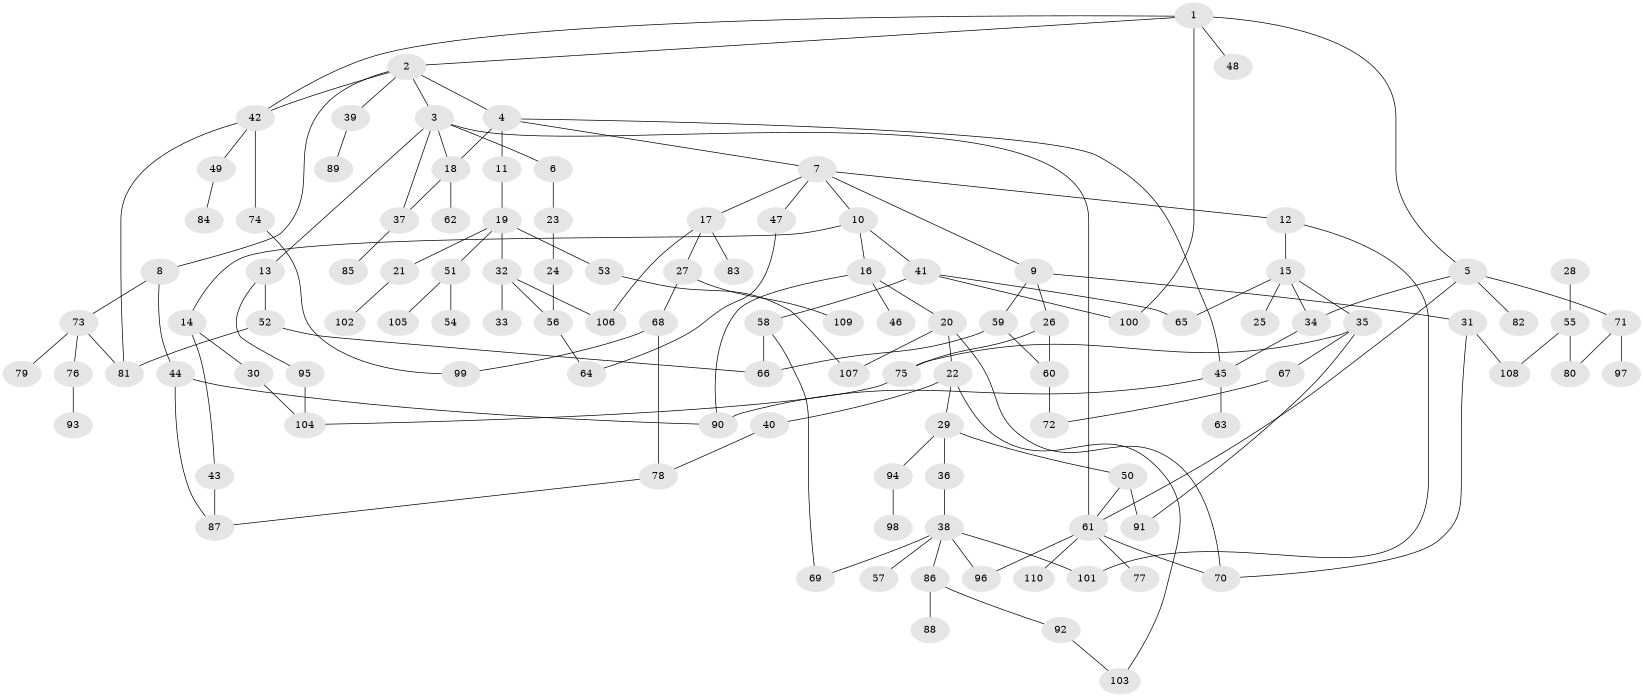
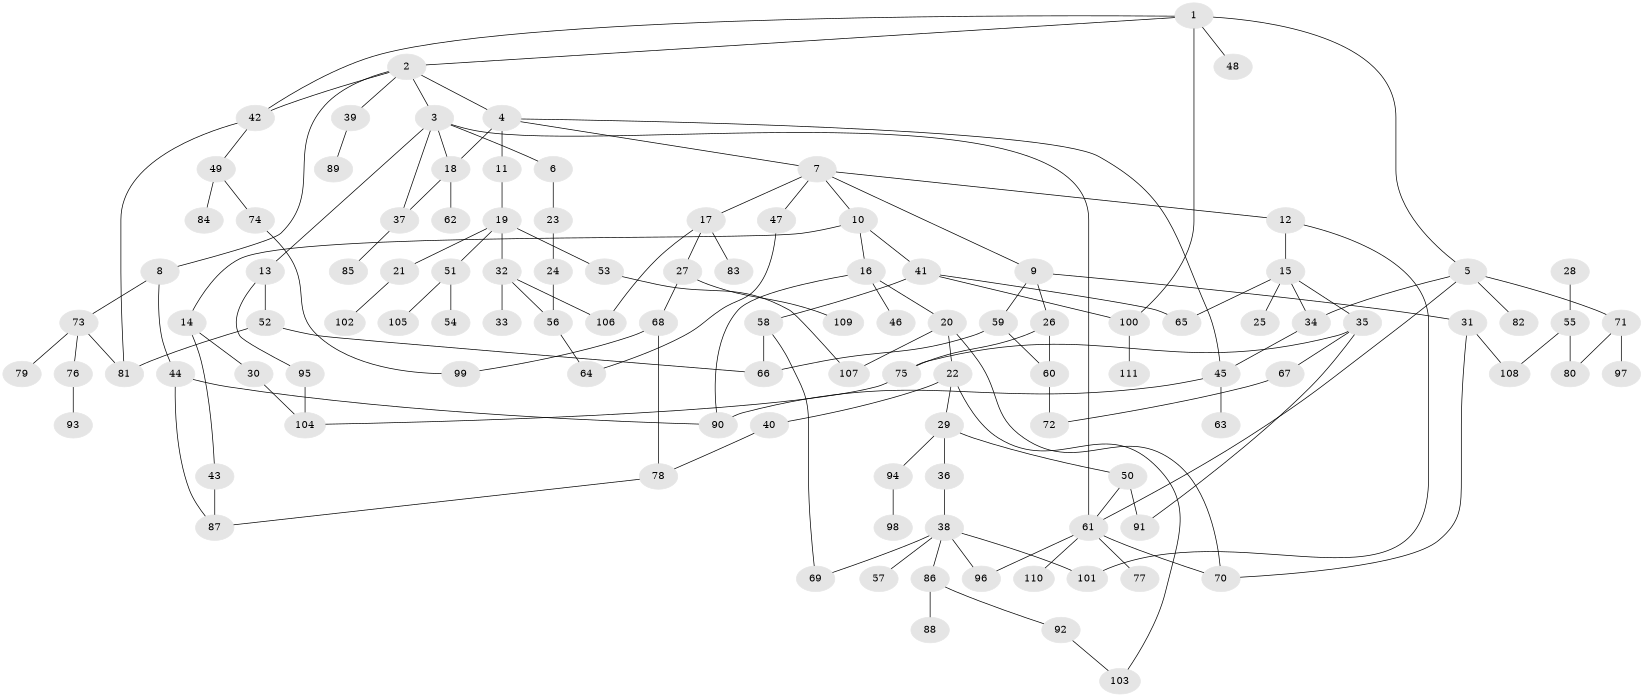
(255, 169) -> (236, 195)
none -> (1129, 374)
